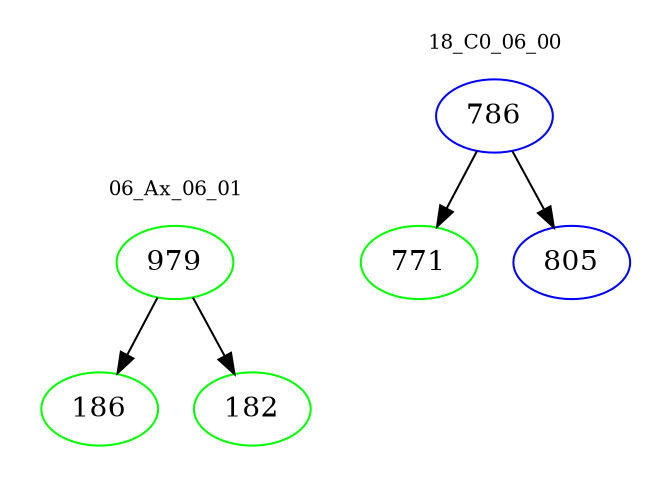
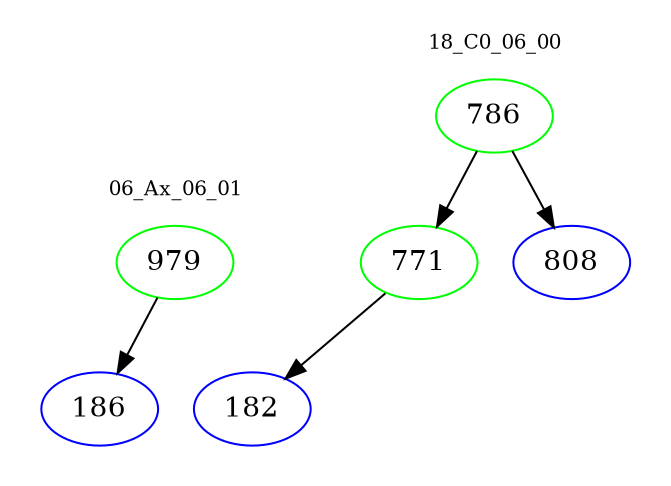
(494, 116) -> (494, 116)
(572, 262) -> (572, 262)
(209, 327) -> (343, 329)
(100, 409) -> (100, 409)
(252, 409) -> (252, 409)
